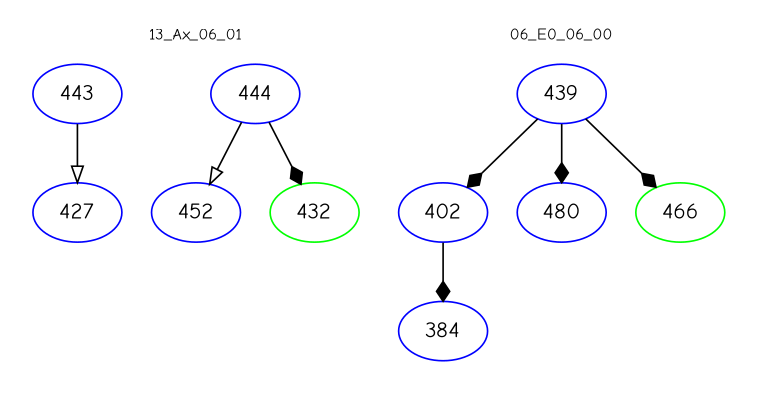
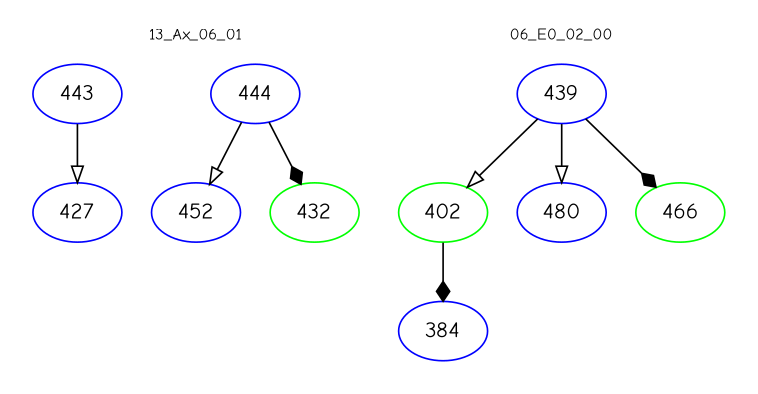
(562, 35) -> (562, 35)
(562, 143) -> (562, 145)
(510, 146) -> (508, 147)
(443, 212) -> (443, 212)
